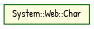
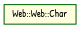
(47, 14) -> (40, 14)
